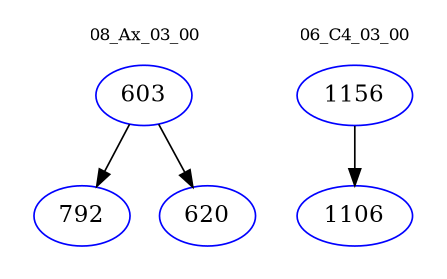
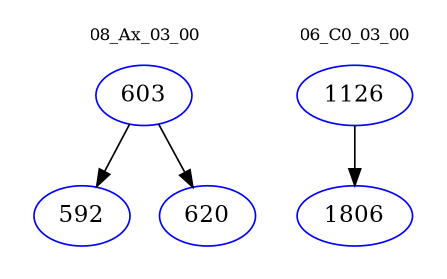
(355, 36) -> (355, 36)
(355, 95) -> (355, 95)
(82, 216) -> (82, 216)
(355, 216) -> (355, 216)
